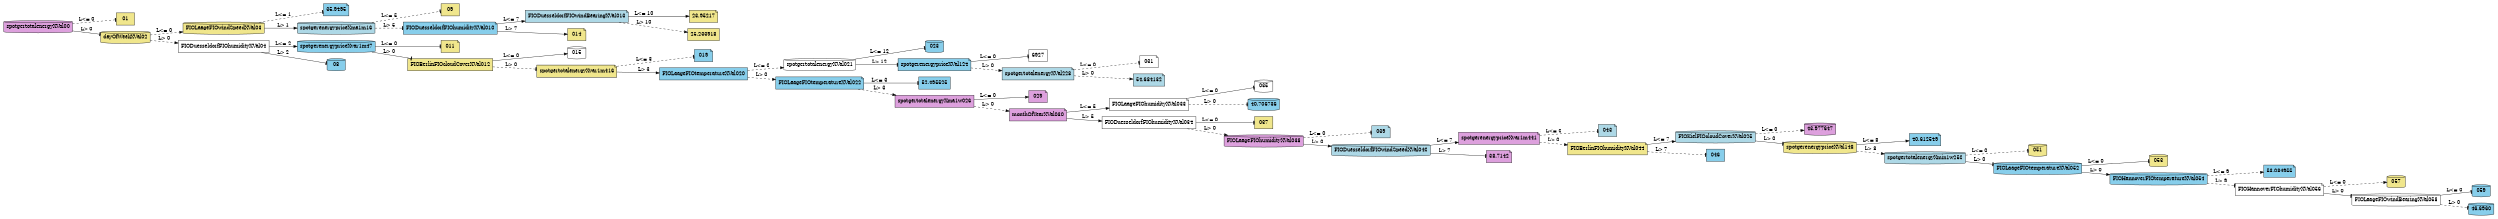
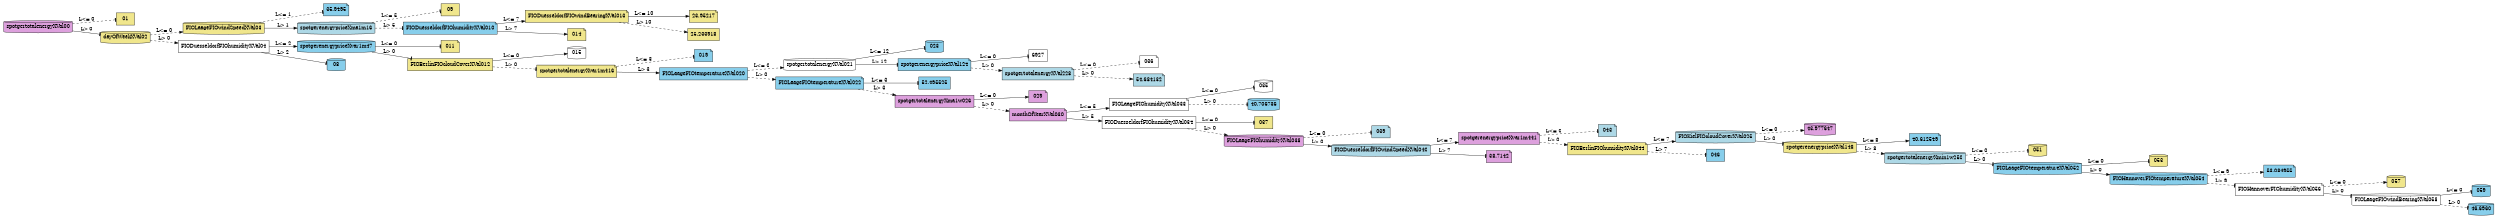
(577, 16) -> (577, 16)
(1149, 62) -> (1149, 62)
